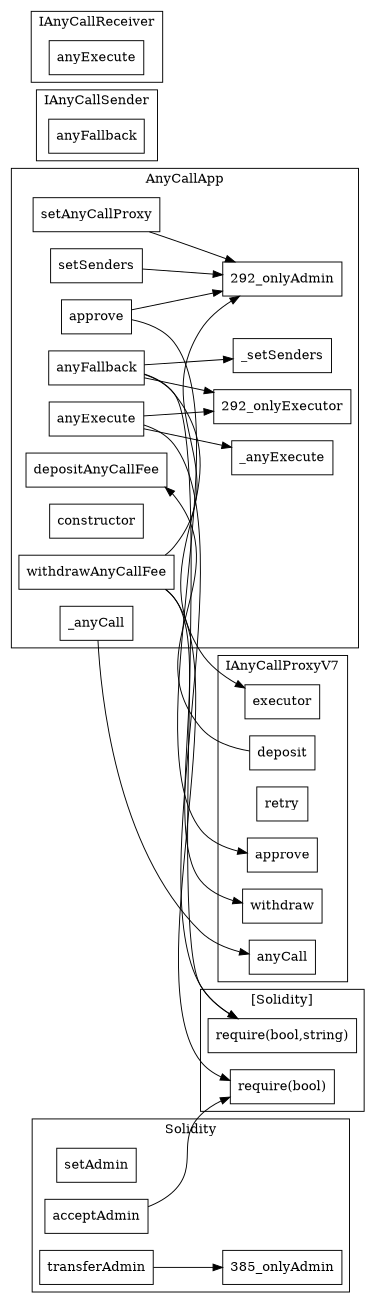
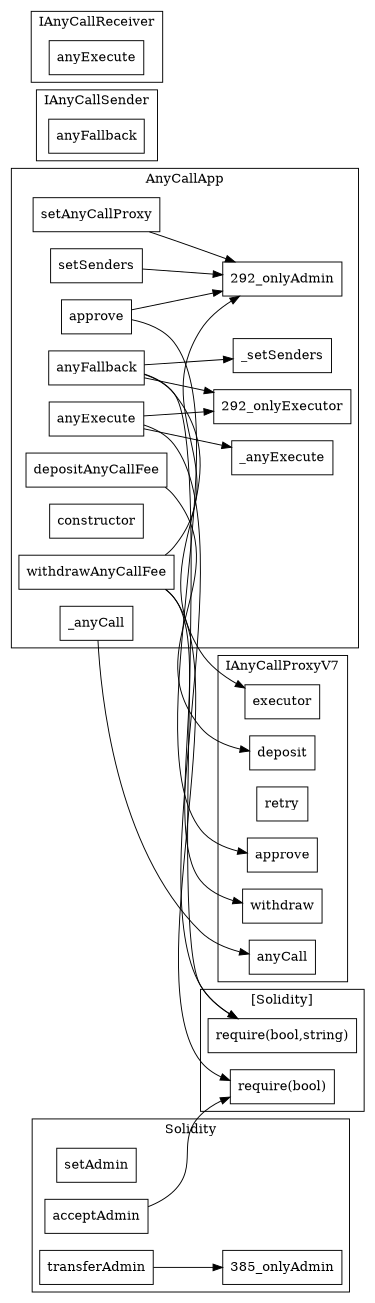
(181, 637) -> (183, 628)
